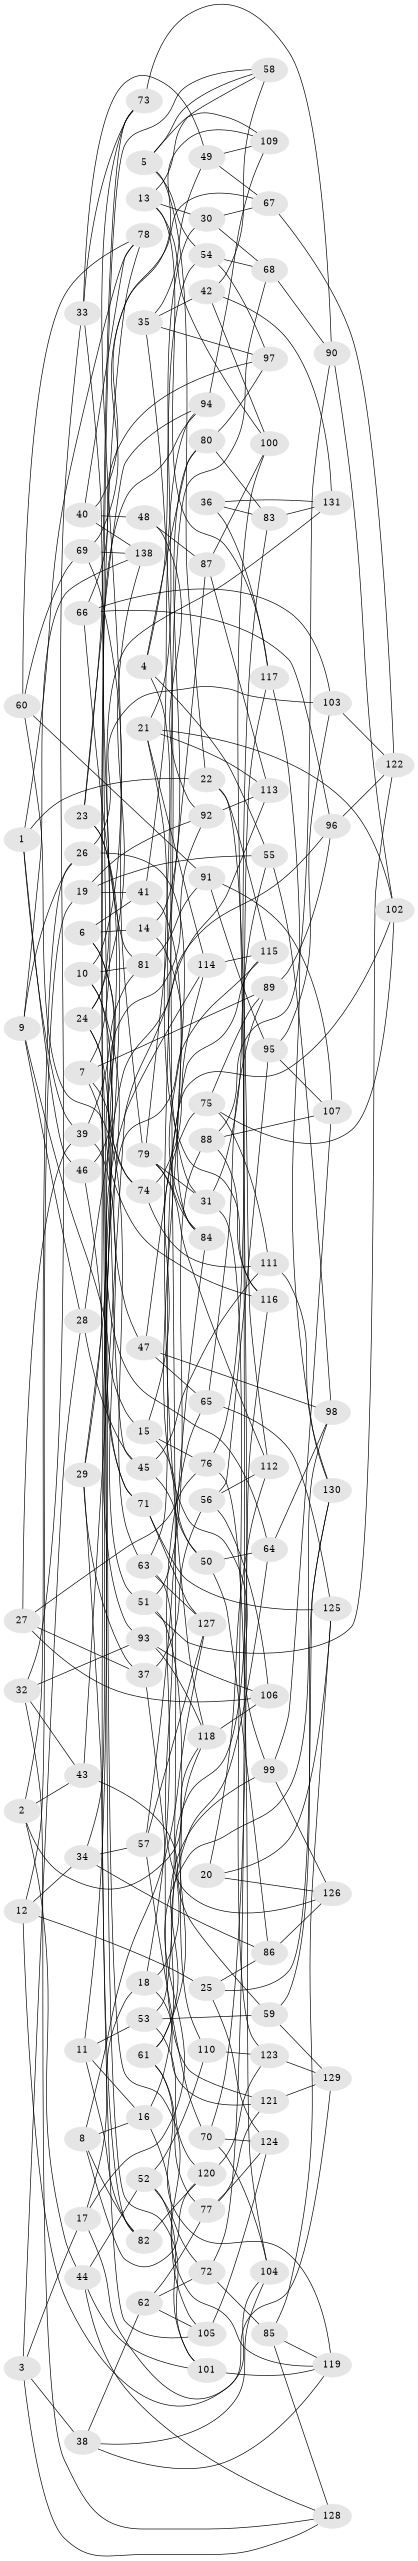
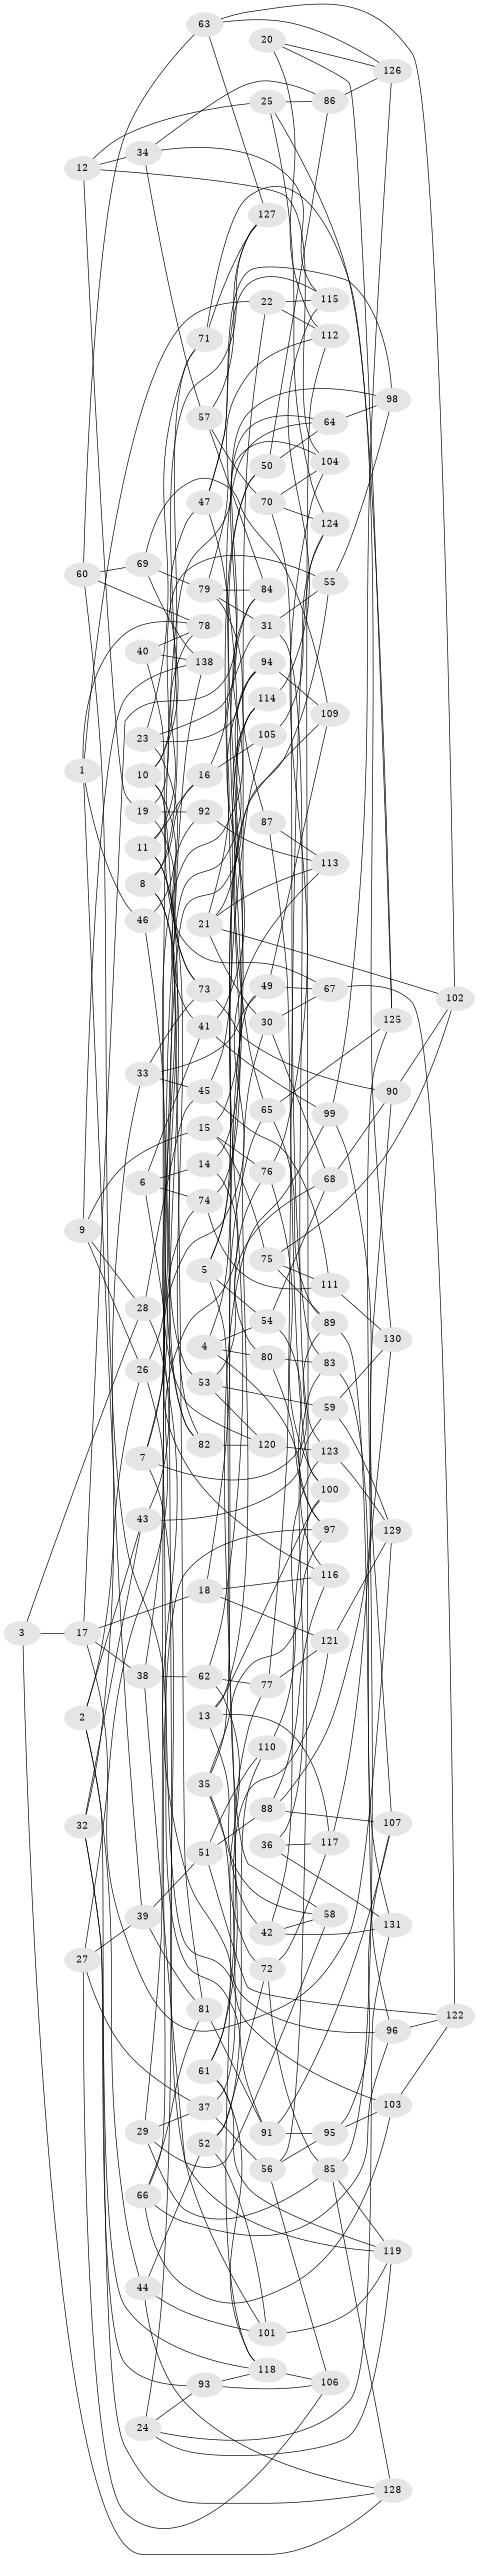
(144, 518) -> none
(104, 1938) -> (217, 2219)
(49, 2401) -> (113, 1655)
